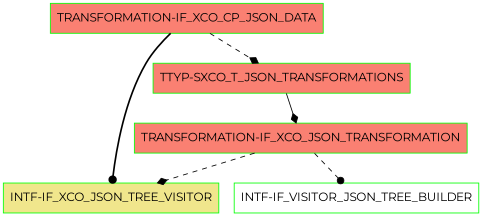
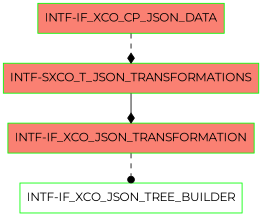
(187, 18) -> (131, 18)
(282, 78) -> (131, 78)
(301, 138) -> (131, 138)
(111, 198) -> none
(356, 198) -> (131, 198)
